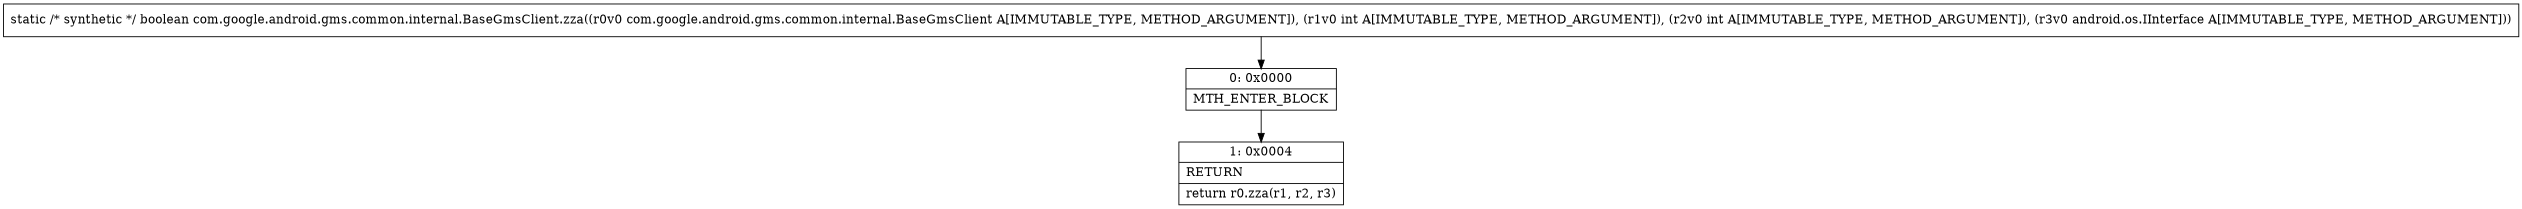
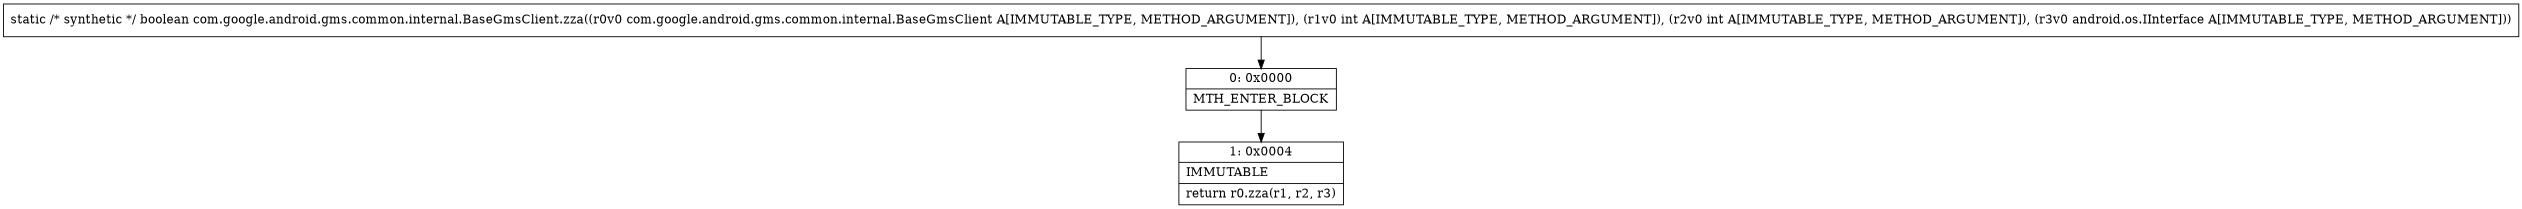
(1215, 173) -> (1228, 173)
